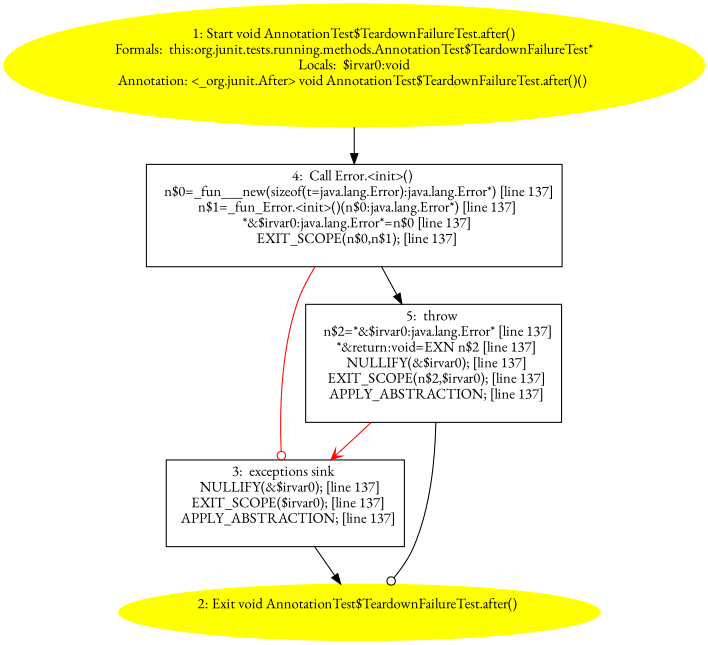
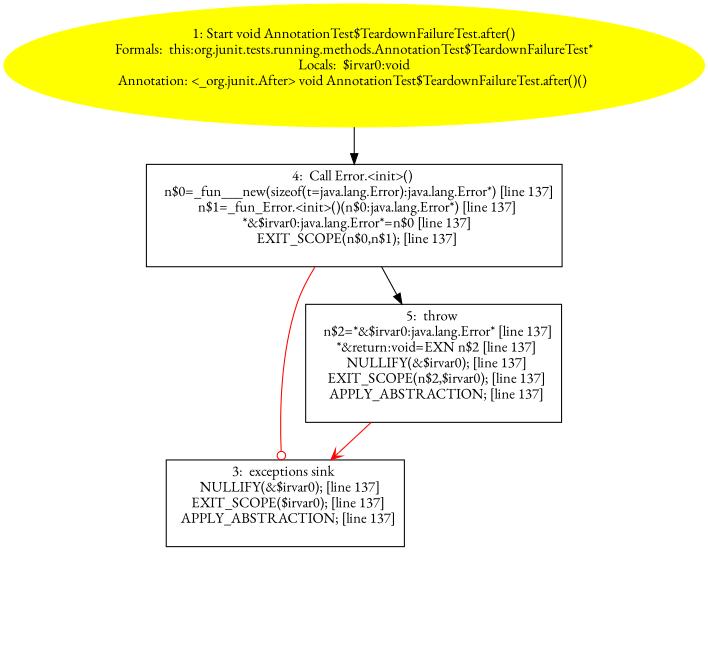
(359, 612) -> none
